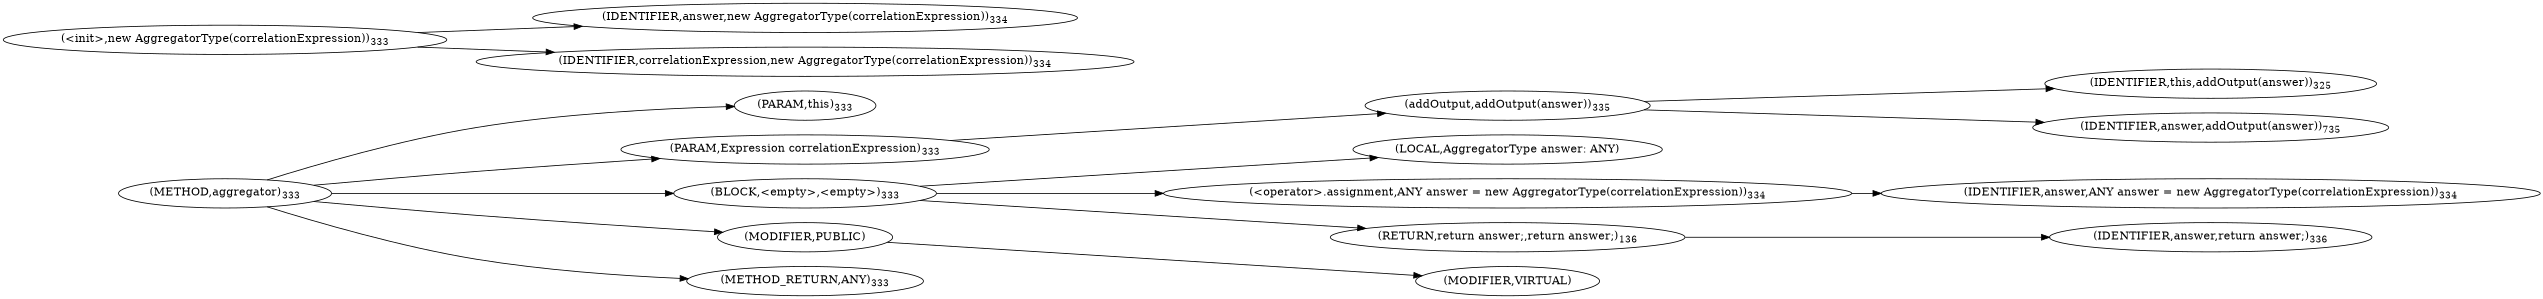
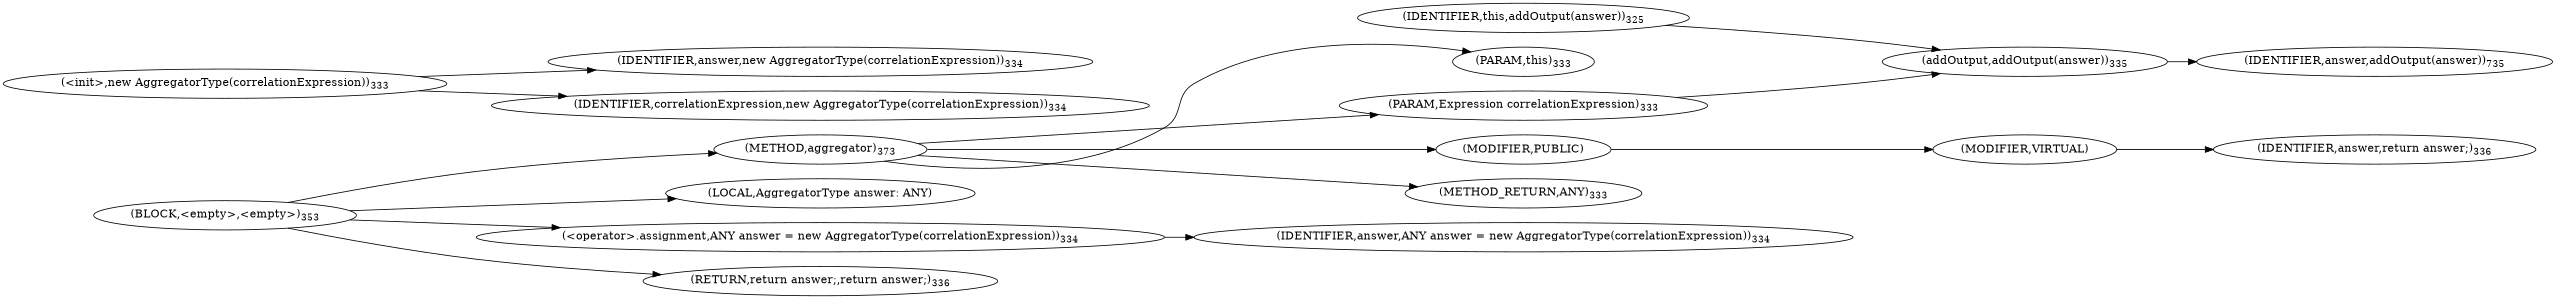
(1845, 95) -> (1799, 35)
(291, 192) -> (887, 148)
(890, 192) -> (310, 214)
(499, 193) -> (497, 169)
(1628, 236) -> (941, 280)
(1863, 237) -> (2161, 150)
